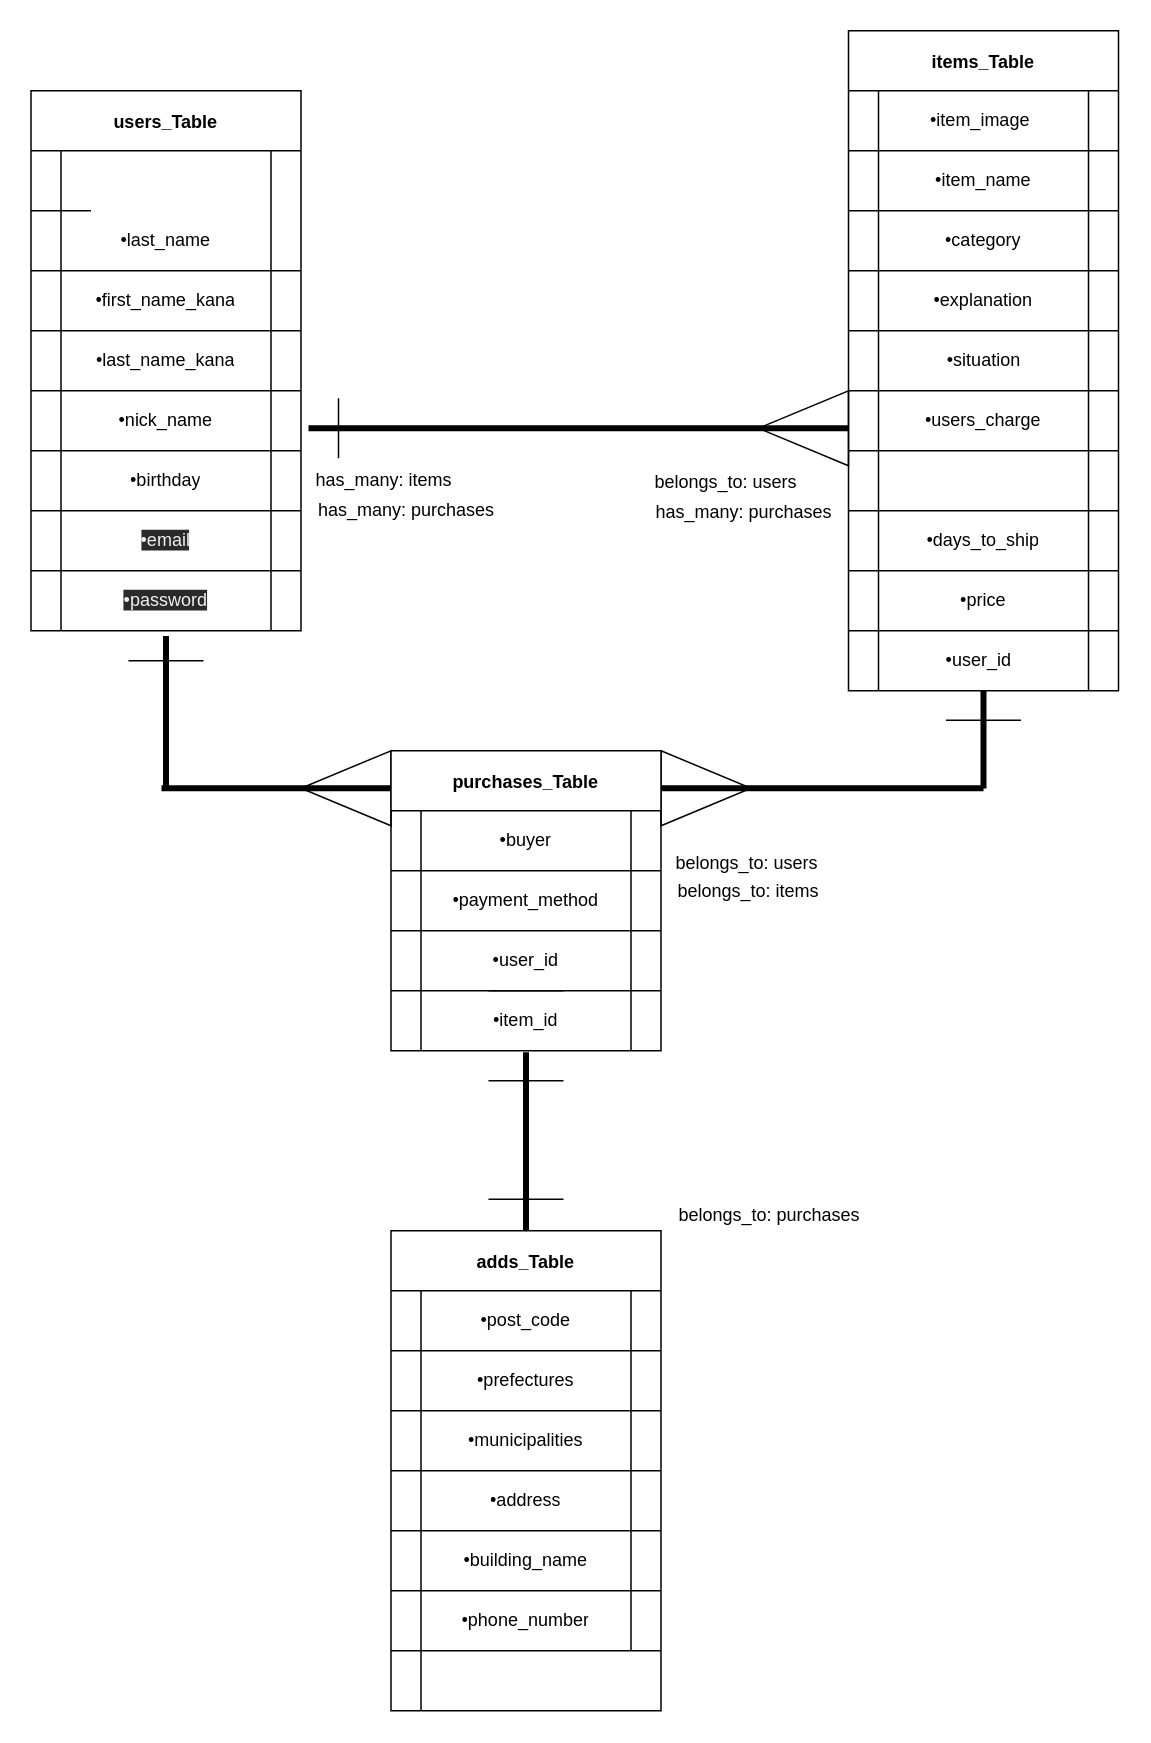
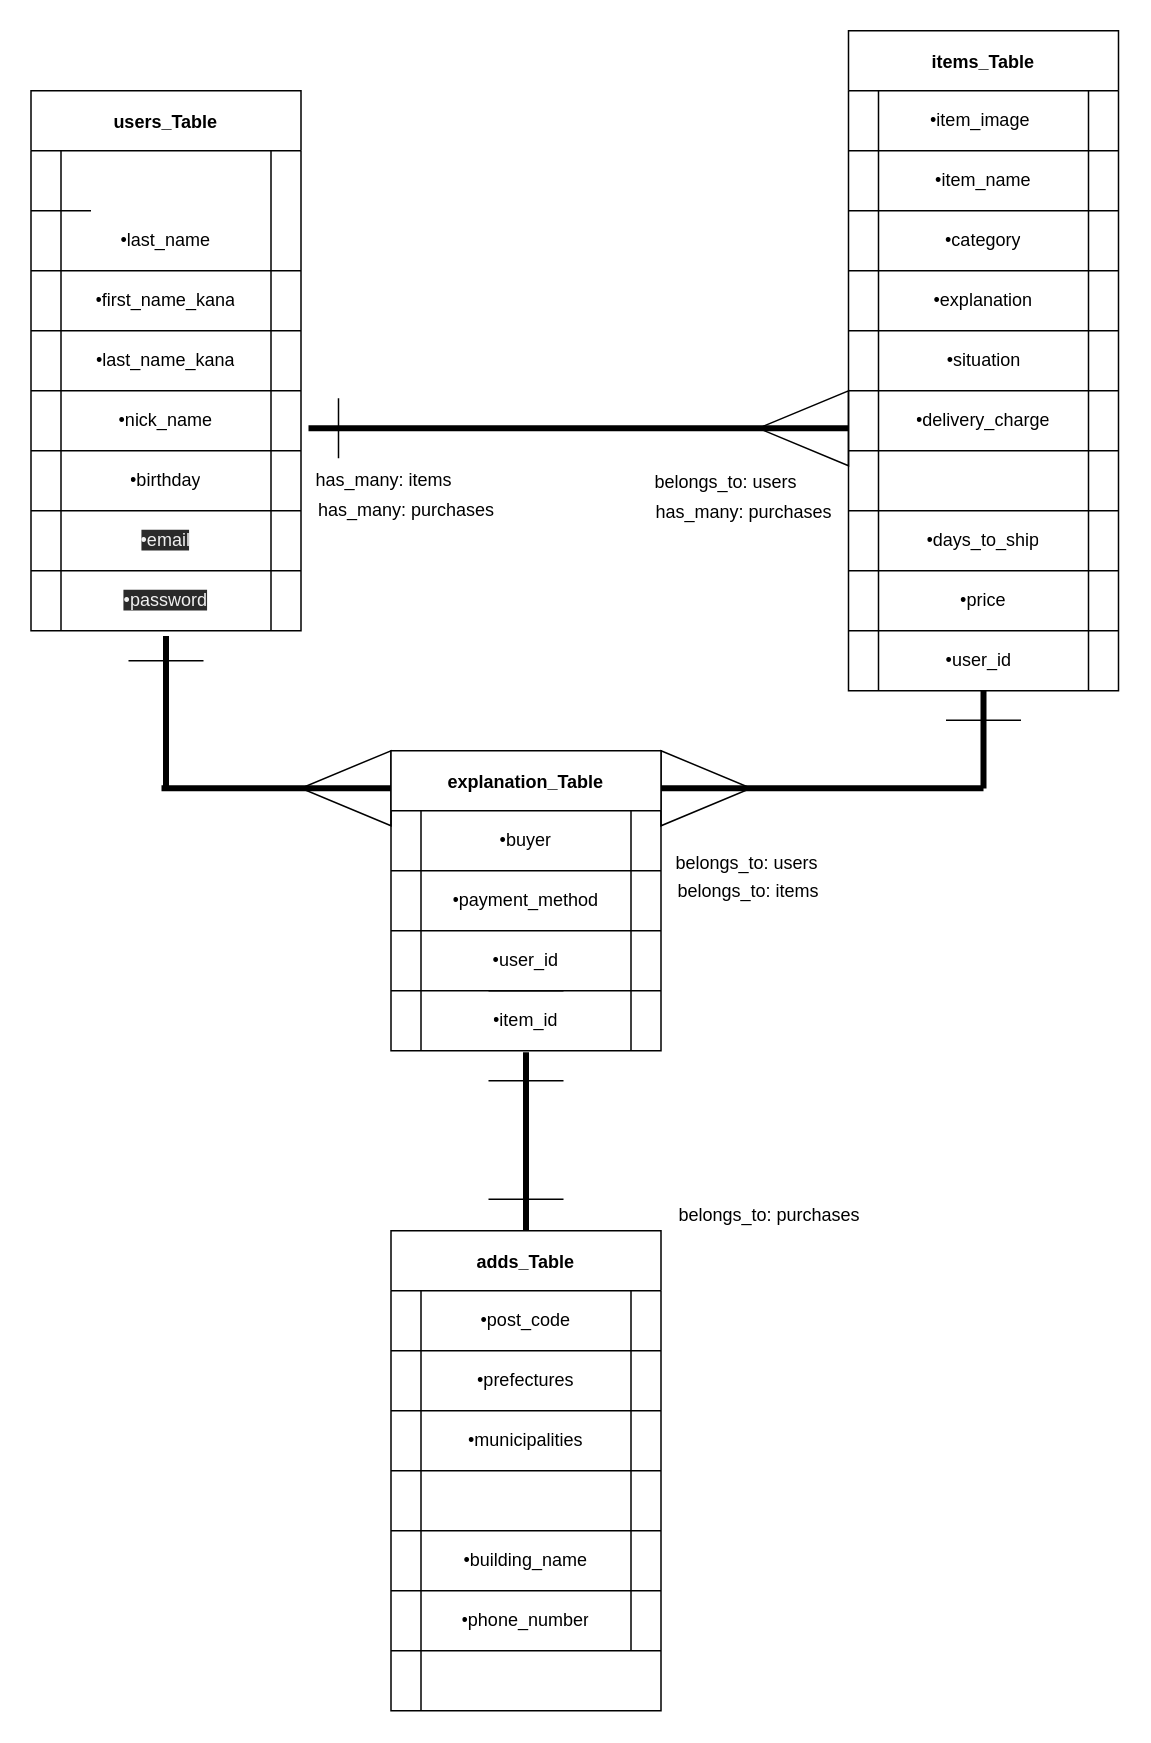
(983, 421) -> (983, 421)
(525, 782) -> (525, 782)
(526, 1501) -> none
